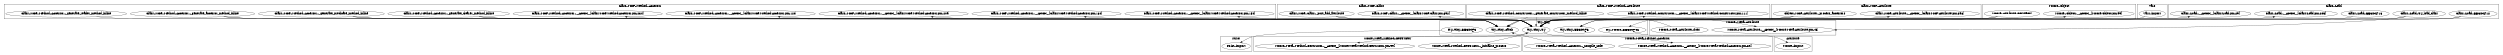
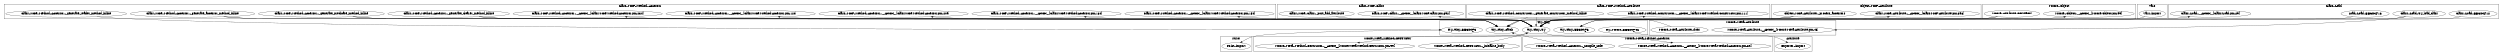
(1876, 6) -> (1876, 6)
(2296, 14) -> none
(2365, 14) -> (2365, 14)
(797, 19) -> (768, 28)
(1434, 19) -> none
(1647, 19) -> none
(2045, 19) -> none
(1469, 46) -> (1469, 46)
(1793, 46) -> (1793, 46)
